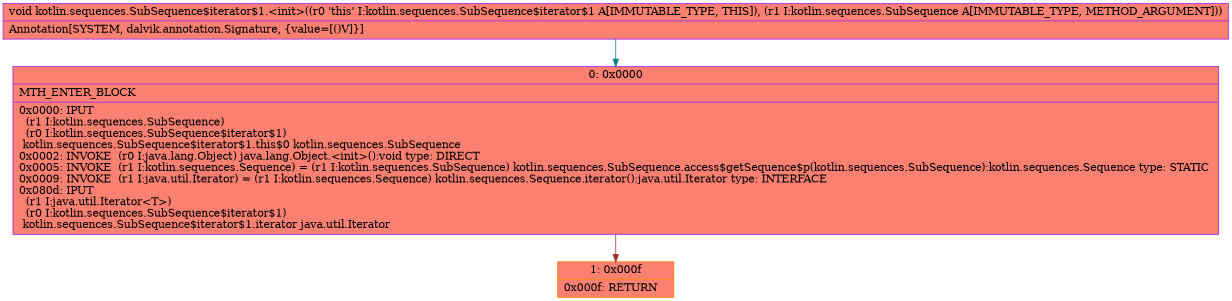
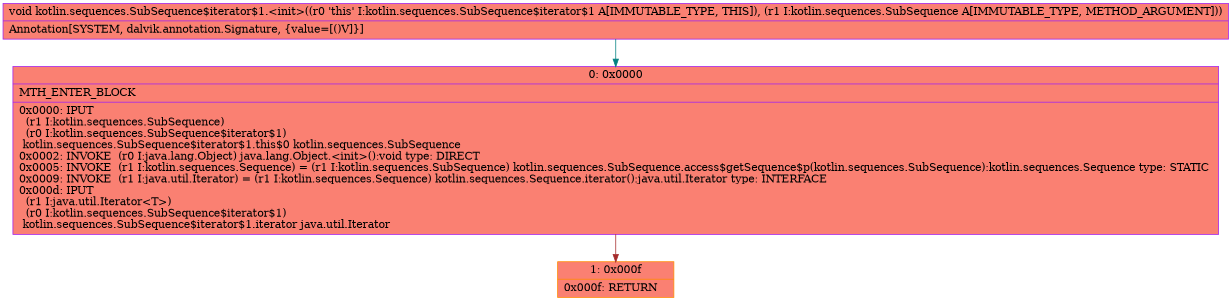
(60, 191) -> (60, 191)
